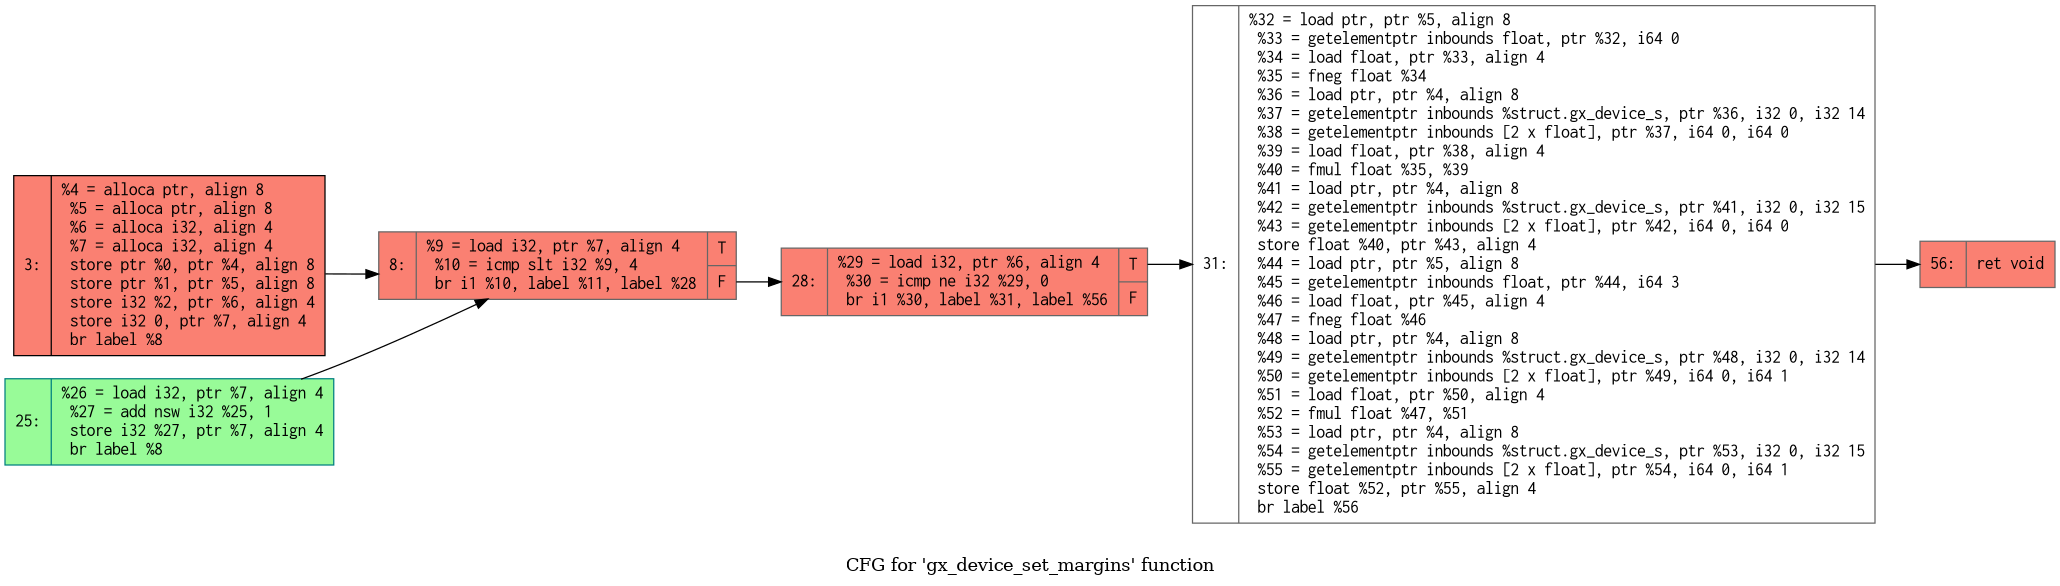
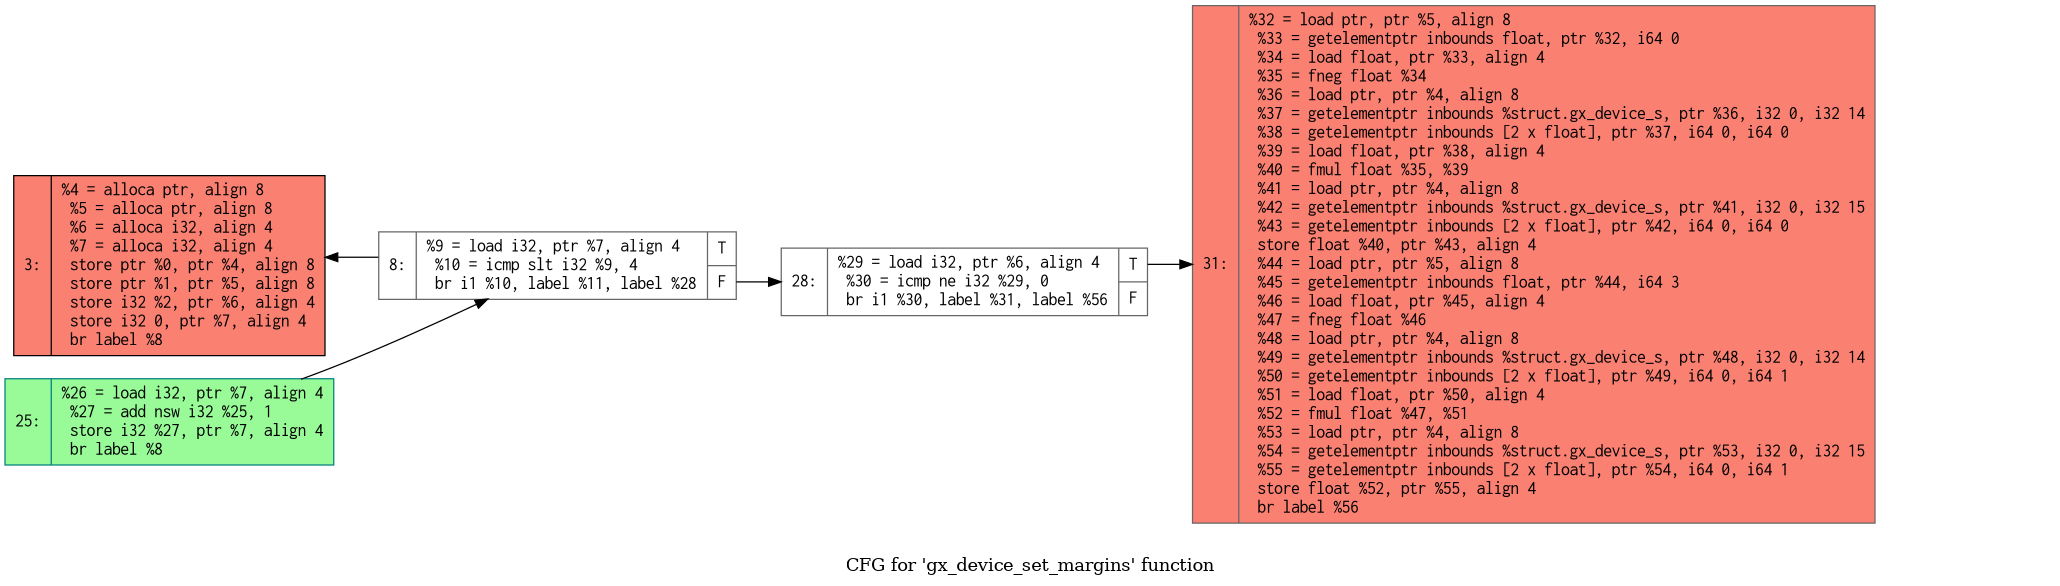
(1534, 264) -> (1534, 264)
(1988, 264) -> none
(558, 266) -> (558, 266)
(346, 274) -> (358, 257)
(964, 282) -> (964, 282)
